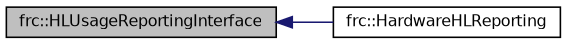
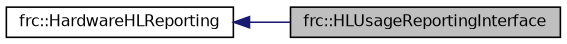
(313, 22) -> (270, 22)
